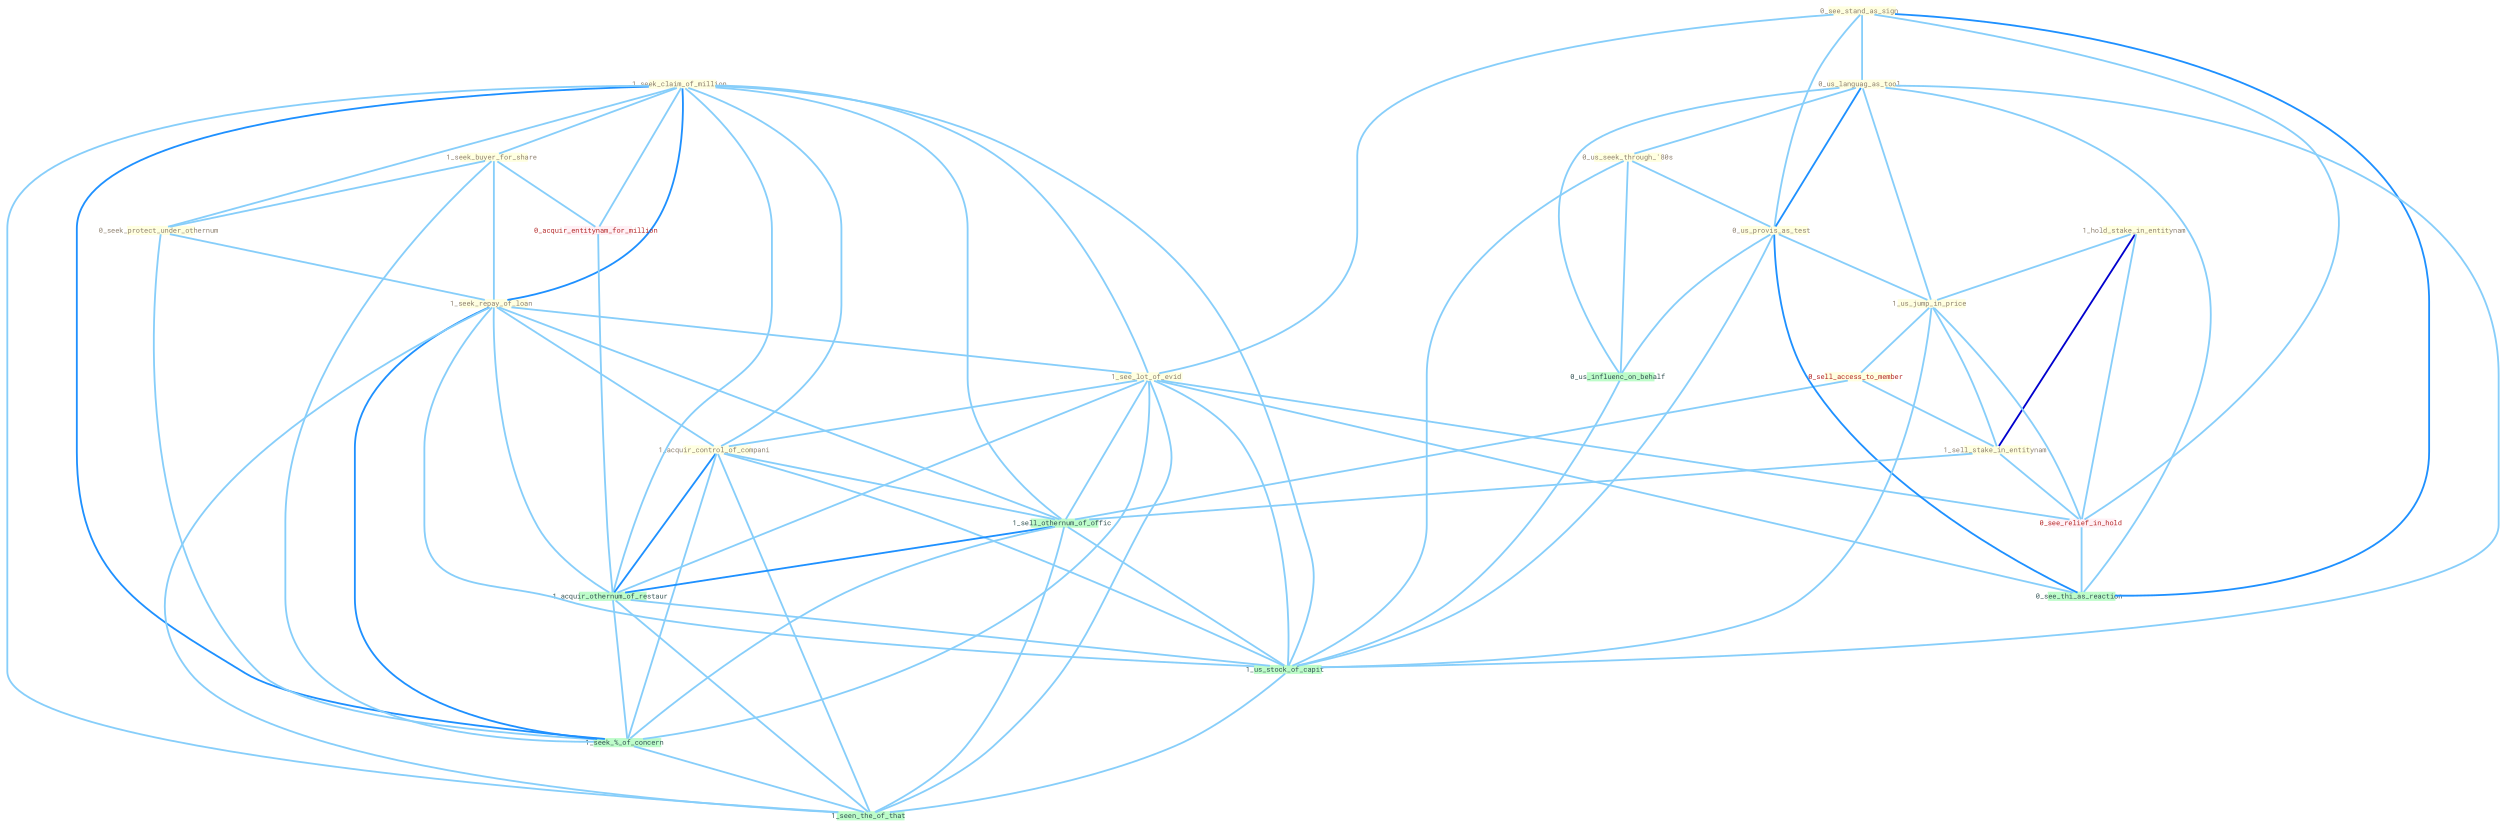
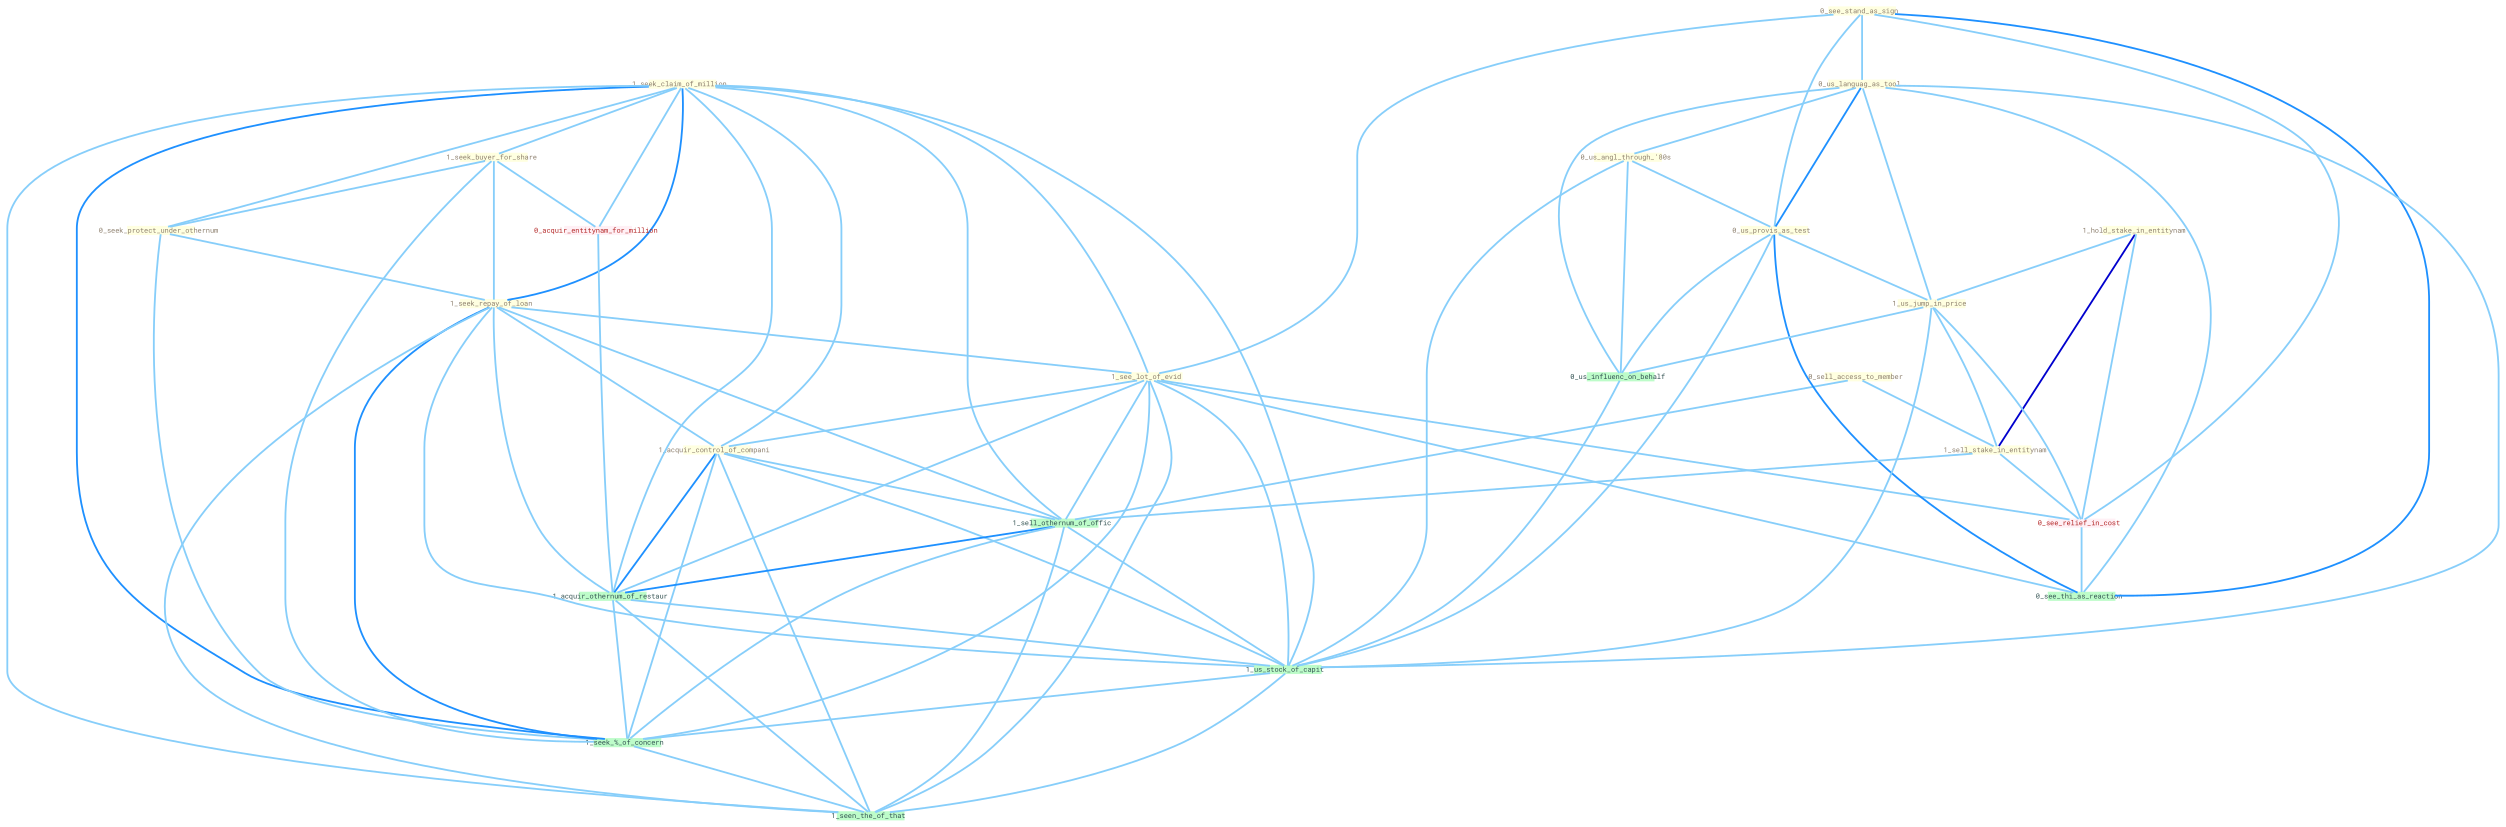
(1628, 157) -> (1628, 157)
(1895, 340) -> (1776, 340)
(1858, 377) -> (1858, 377)
(2082, 523) -> (2082, 523)
none -> (957, 706)
